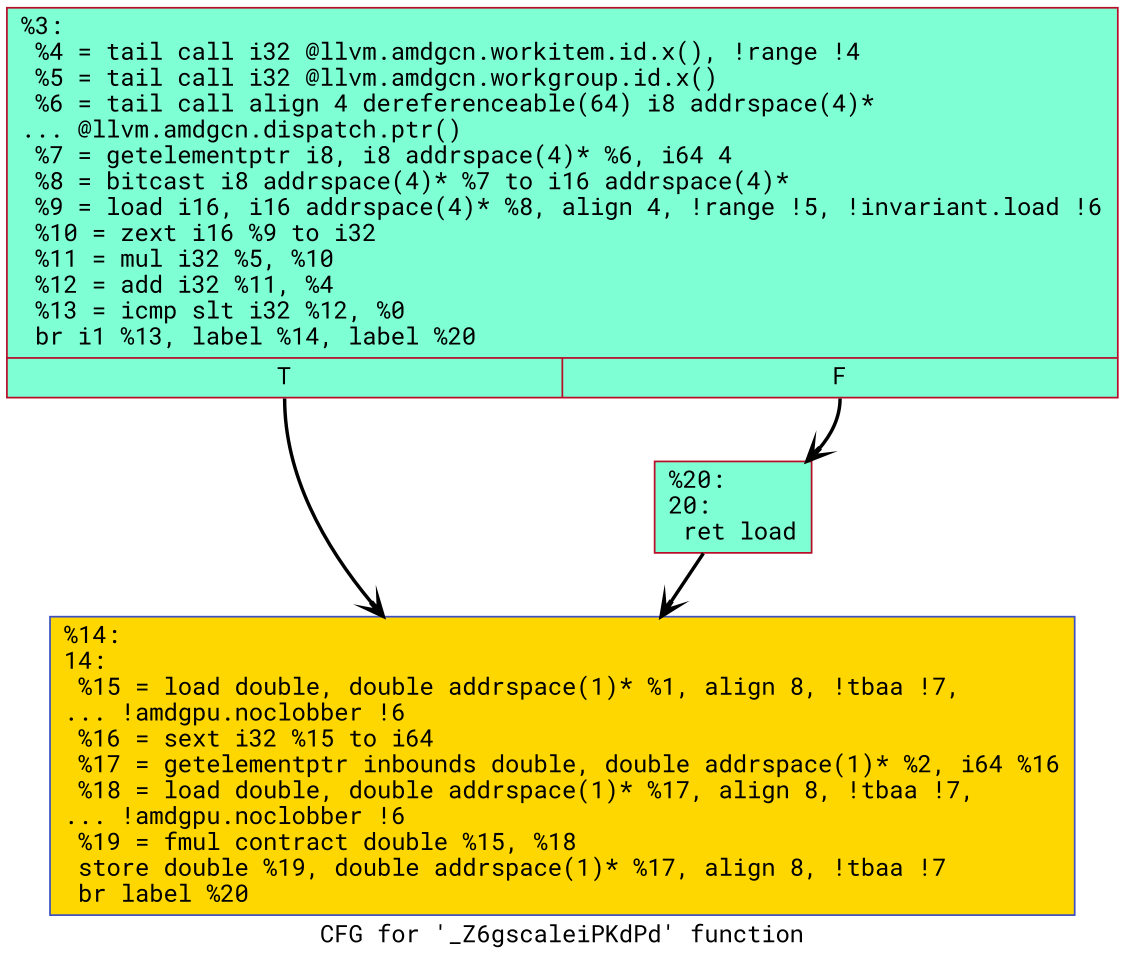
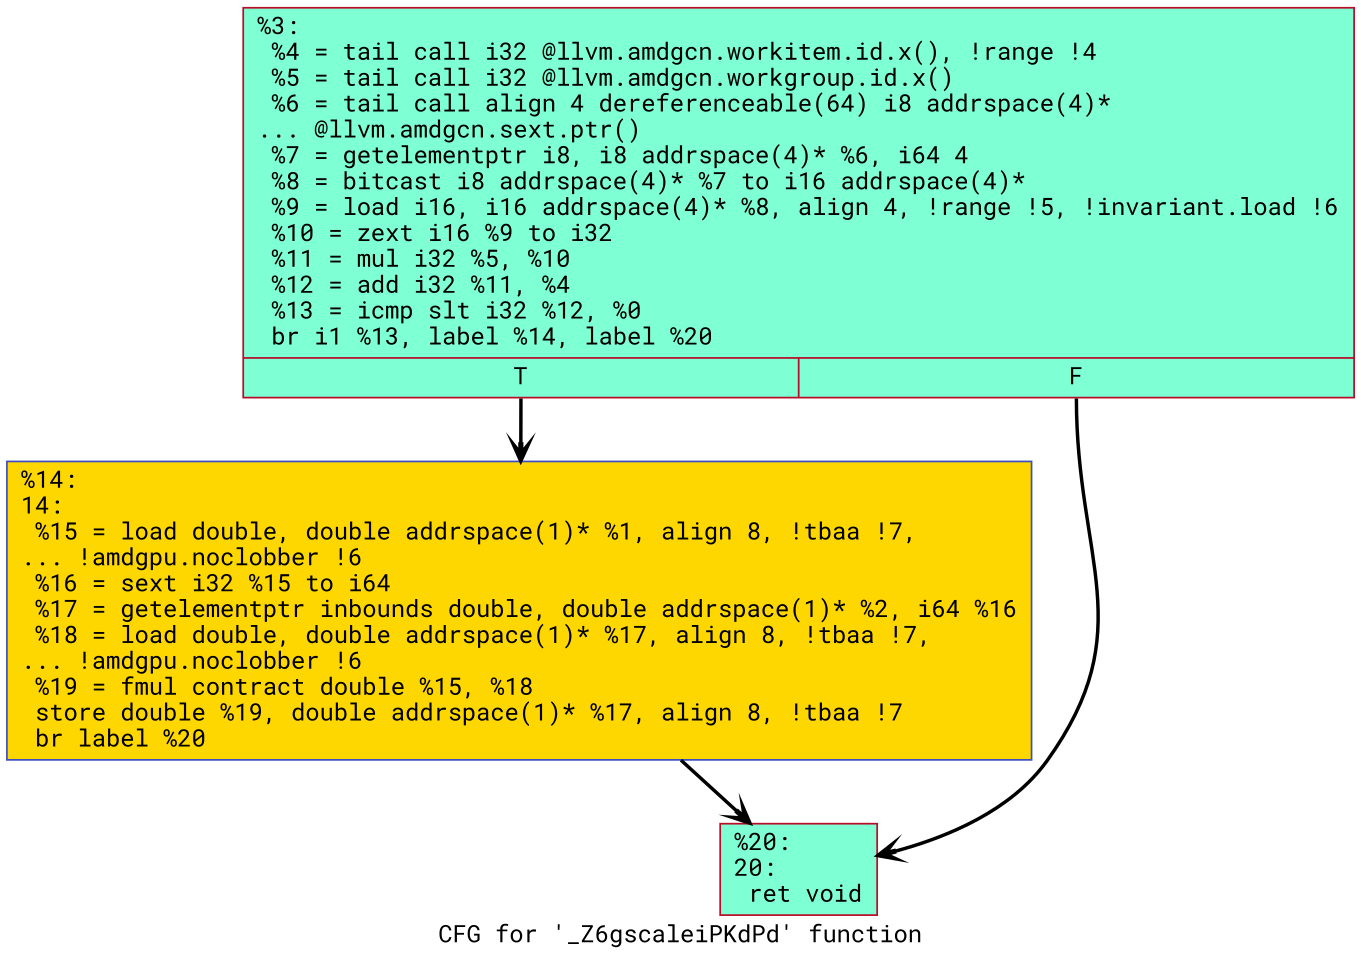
(242, 130) -> (449, 130)
(733, 532) -> (799, 894)
(687, 578) -> (709, 786)
